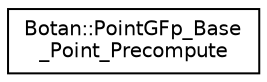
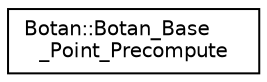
(134, 41) -> (134, 41)
